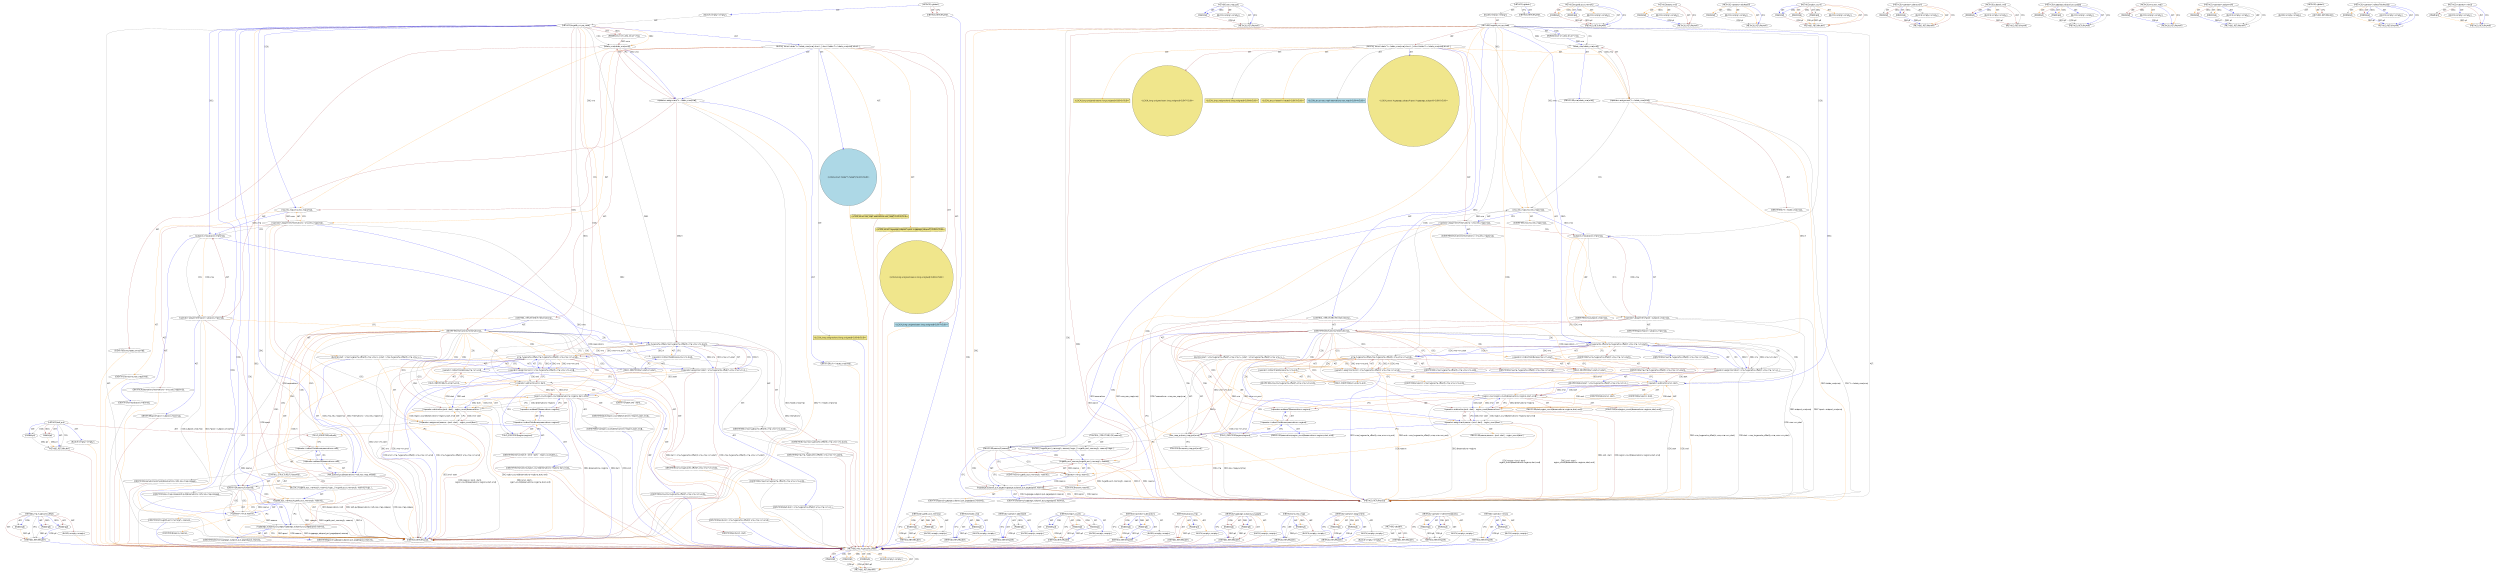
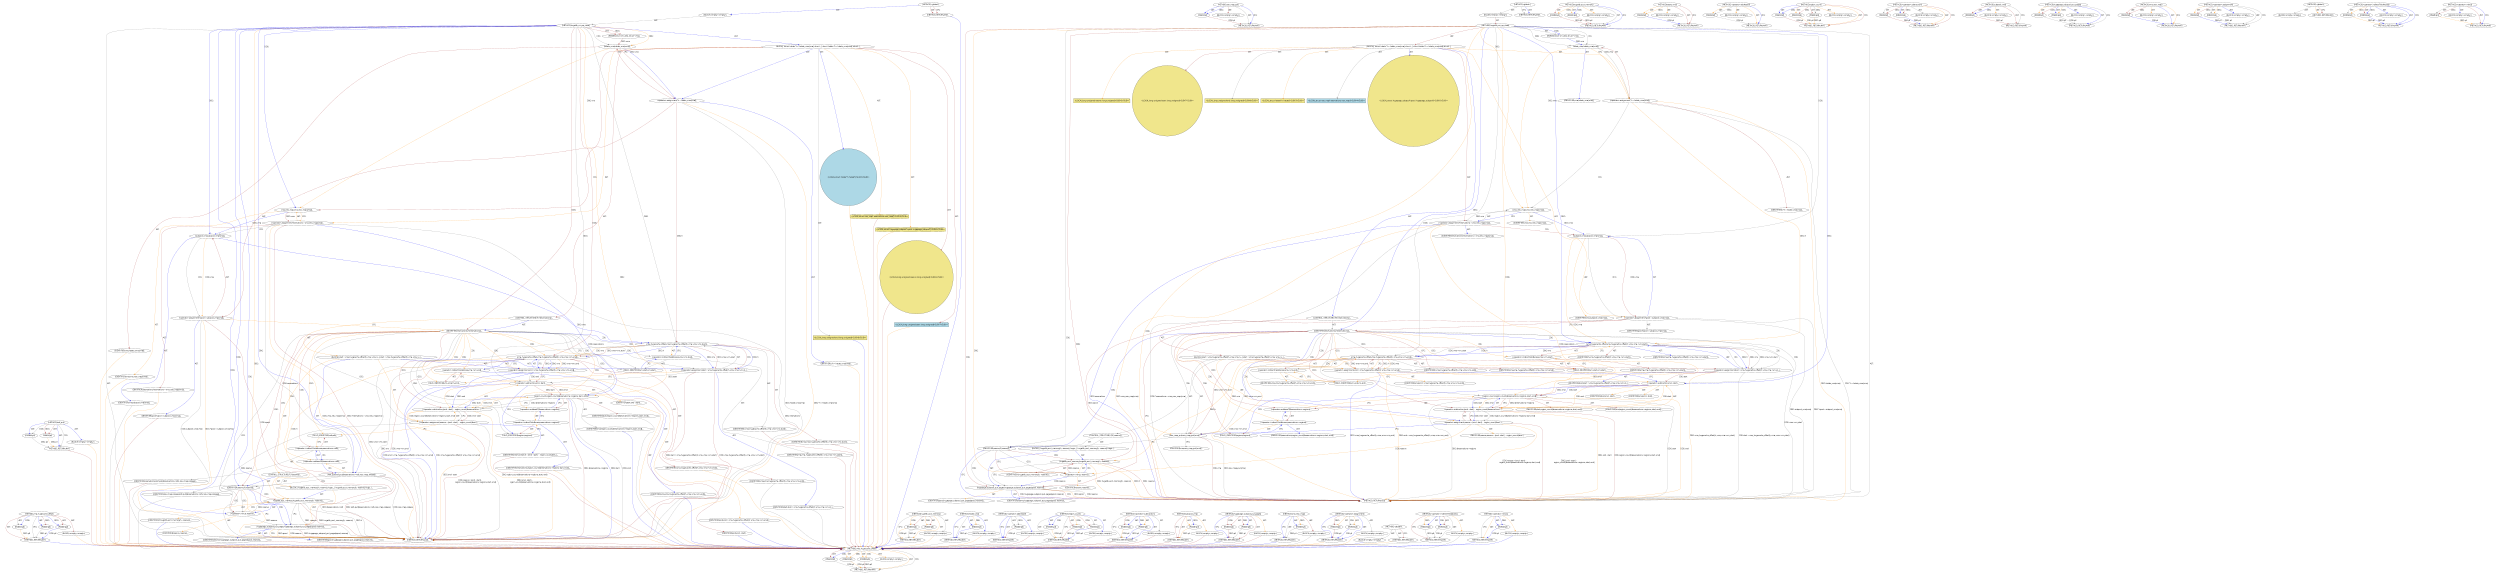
(187, 432) -> (323, 443)
